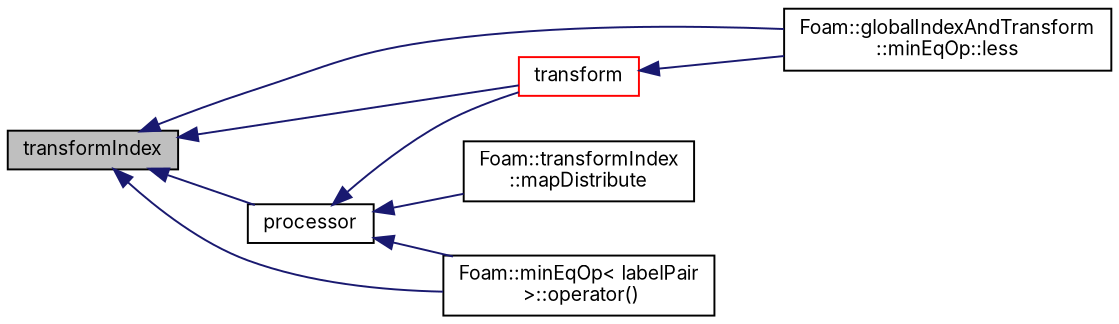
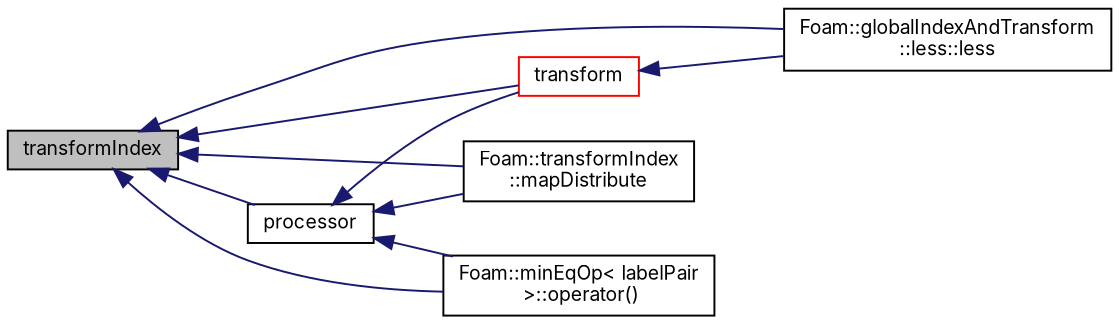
(948, 40) -> (948, 40)
none -> (330, 160)
